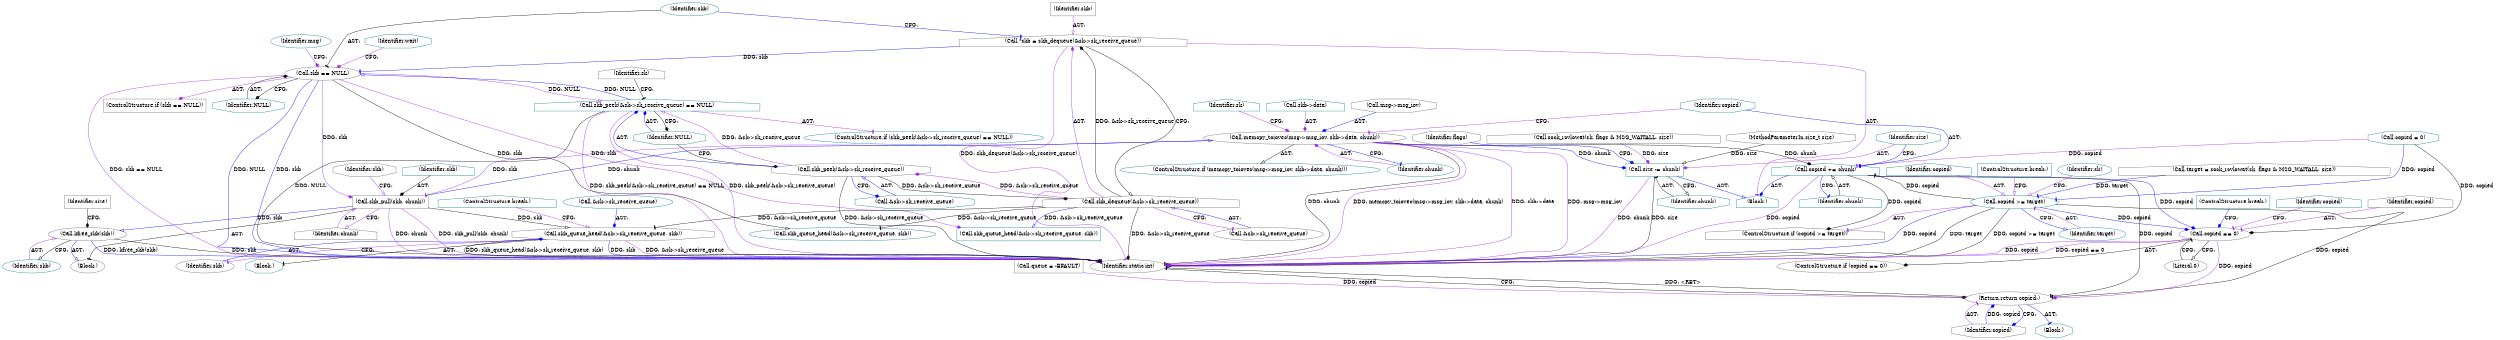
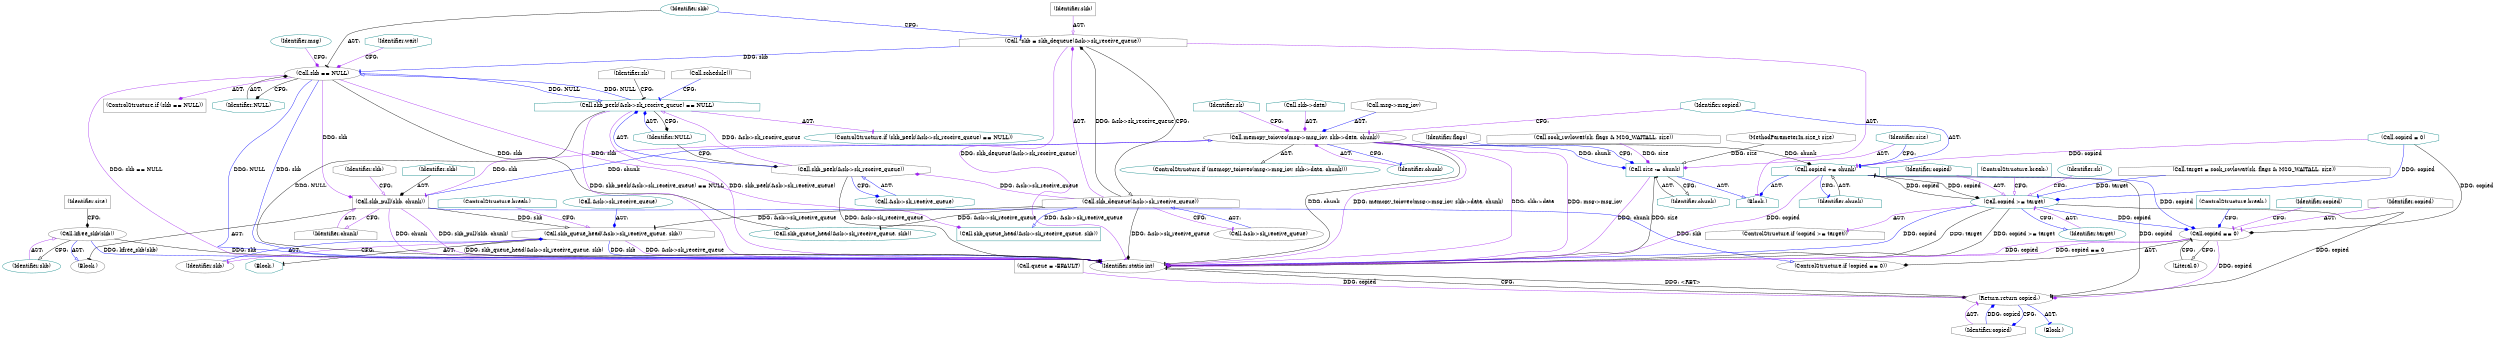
none -> (711, 74)
(498, 82) -> (498, 82)
(2243, 189) -> (2243, 189)
(969, 194) -> none
(1885, 209) -> (1924, 181)
(238, 218) -> (1113, 209)
